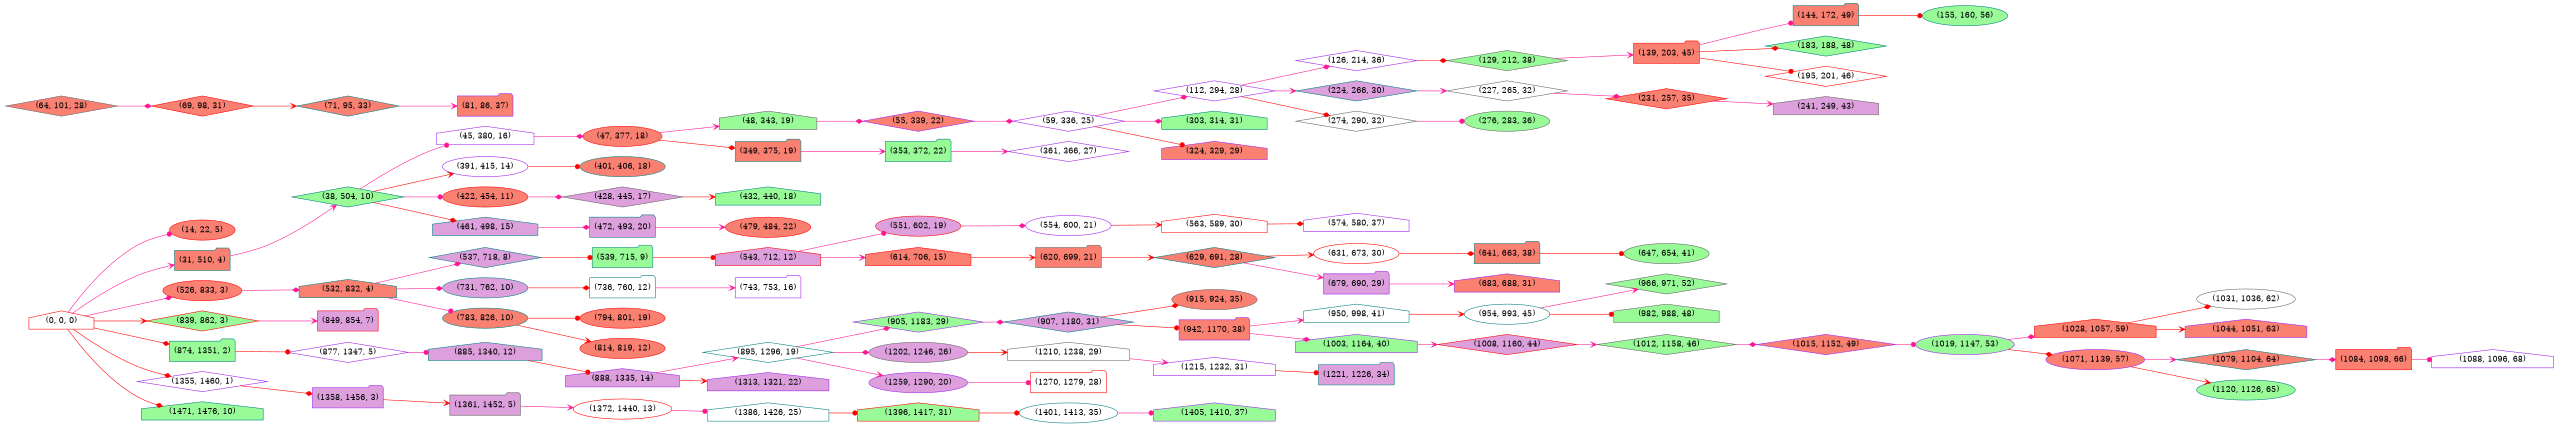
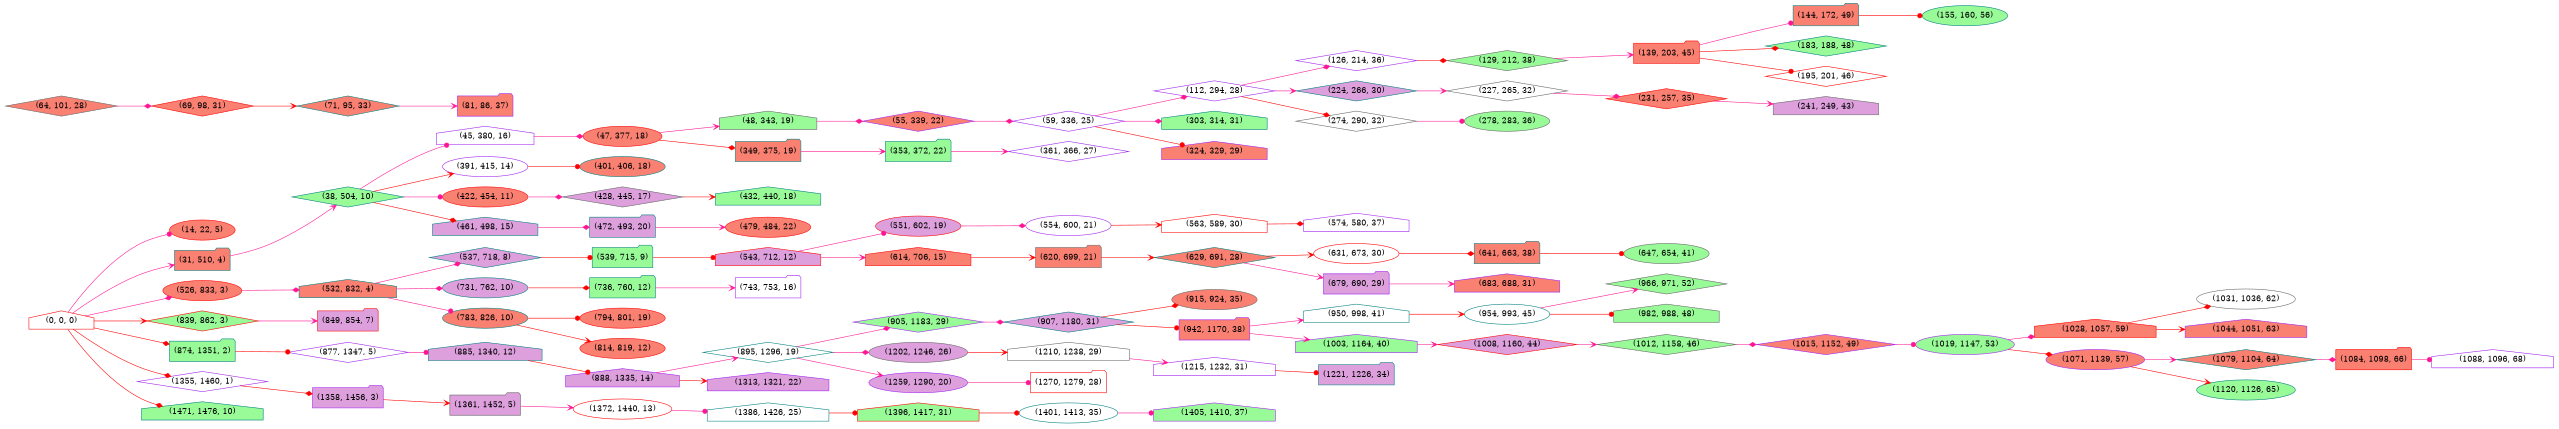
(1507, 121) -> (1507, 121)
(622, 288) -> (622, 288)
(1277, 336) -> (1277, 336)
